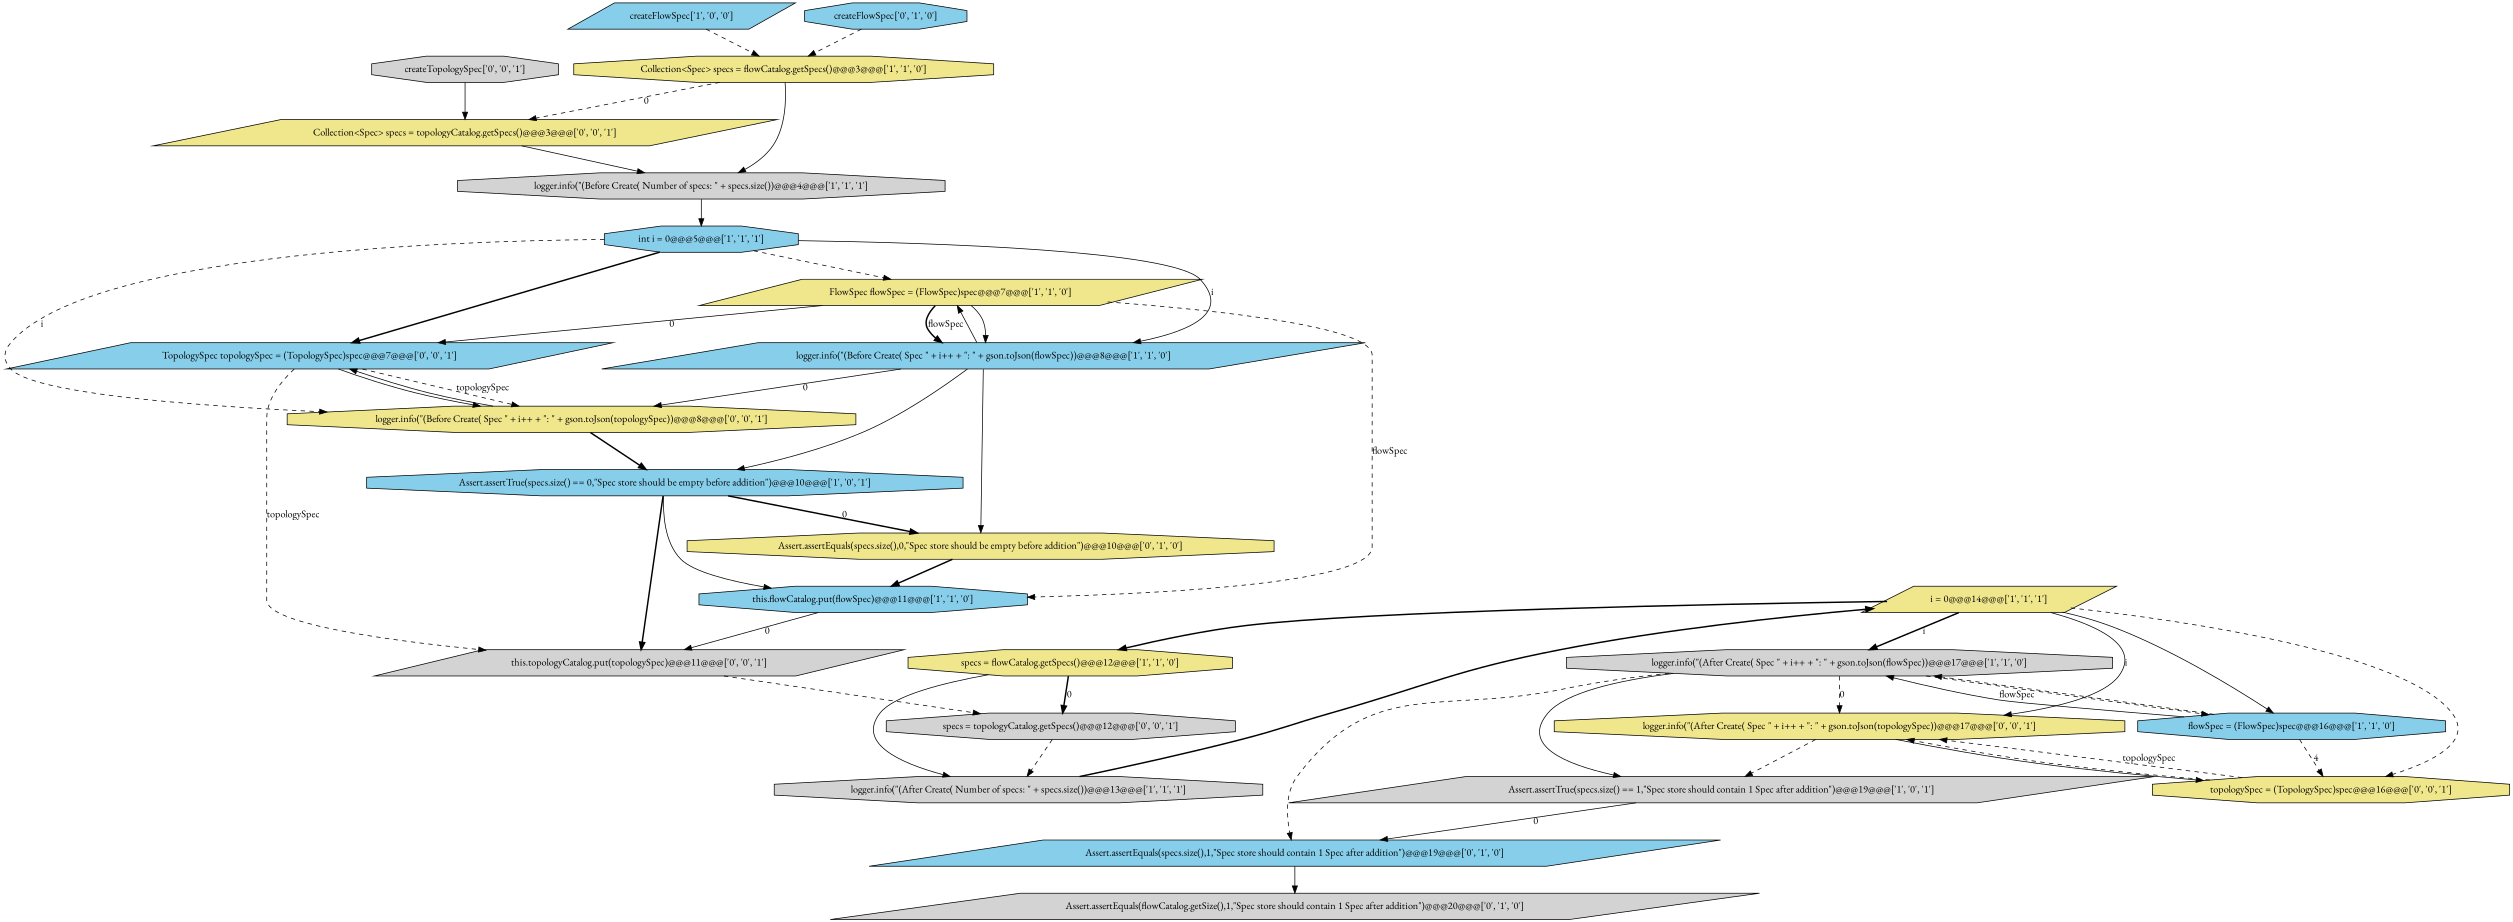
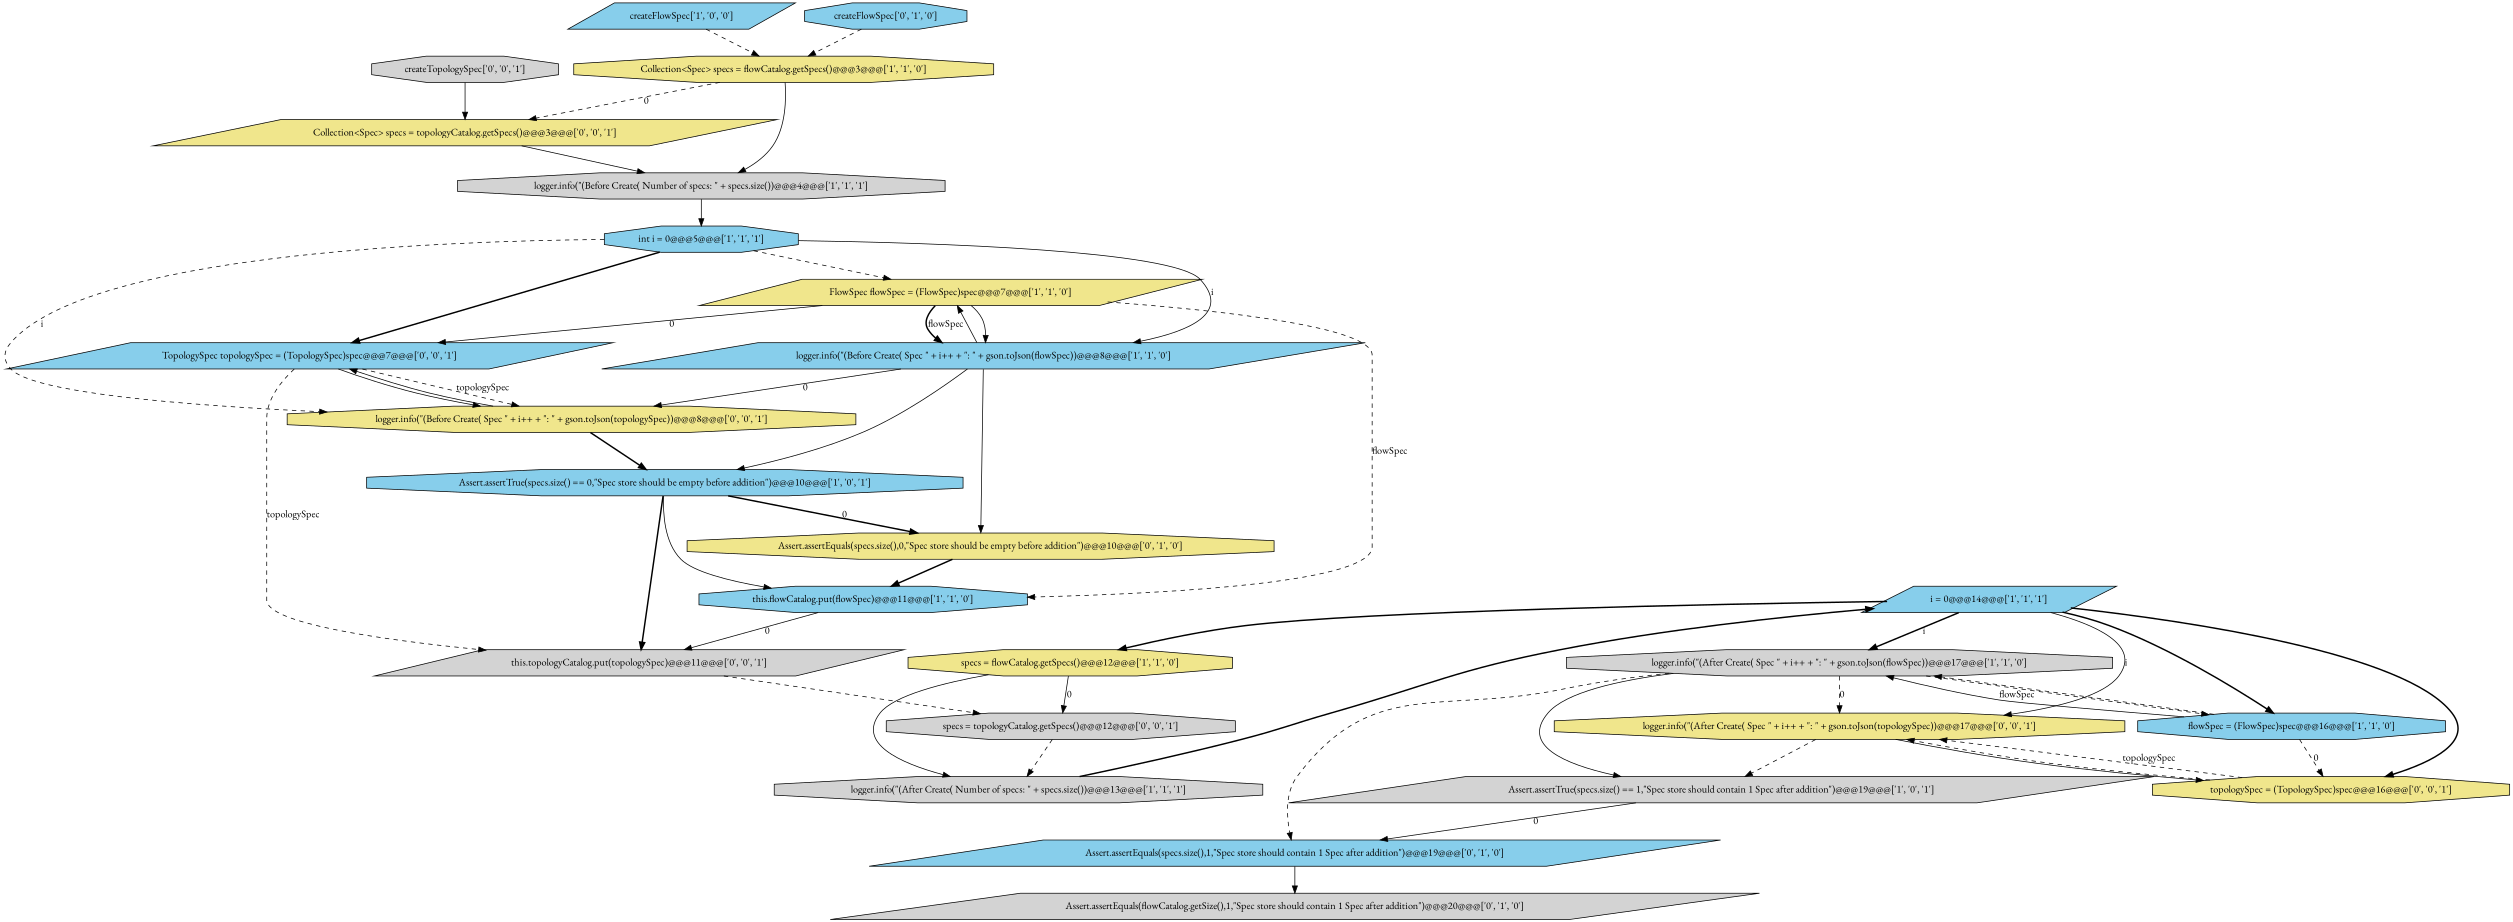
(1989, 599) -> (1989, 599)
(2318, 650) -> (2318, 650)
(2169, 652) -> (2169, 652)
(1066, 691) -> (1066, 691)
(2316, 758) -> (2316, 758)
